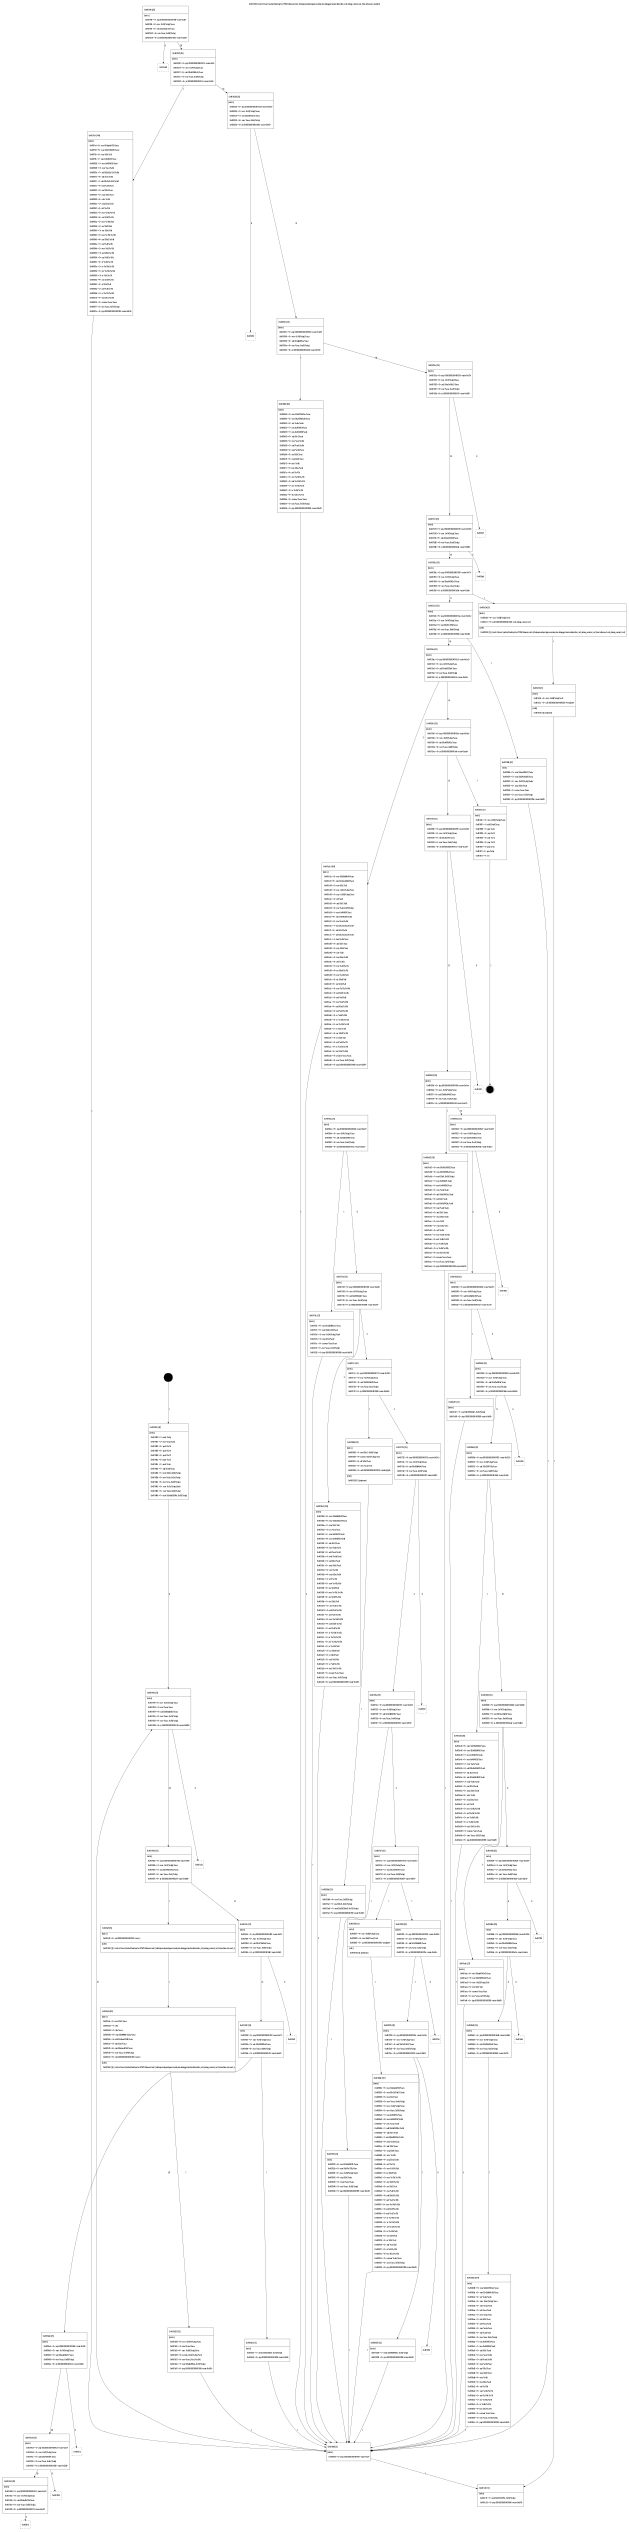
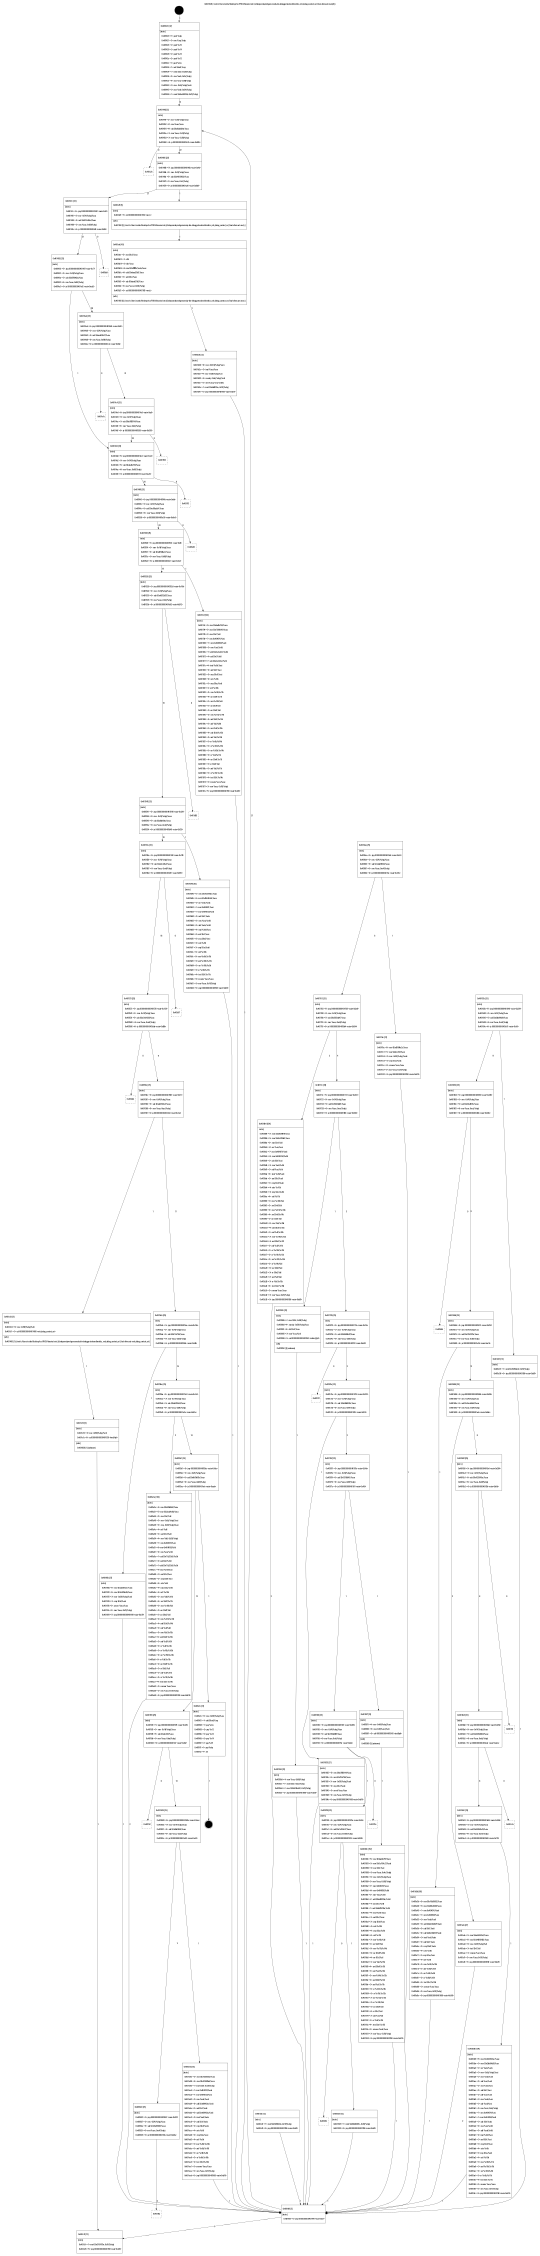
none -> (143, 481)
(472, 1211) -> none
(264, 2197) -> (73, 374)
